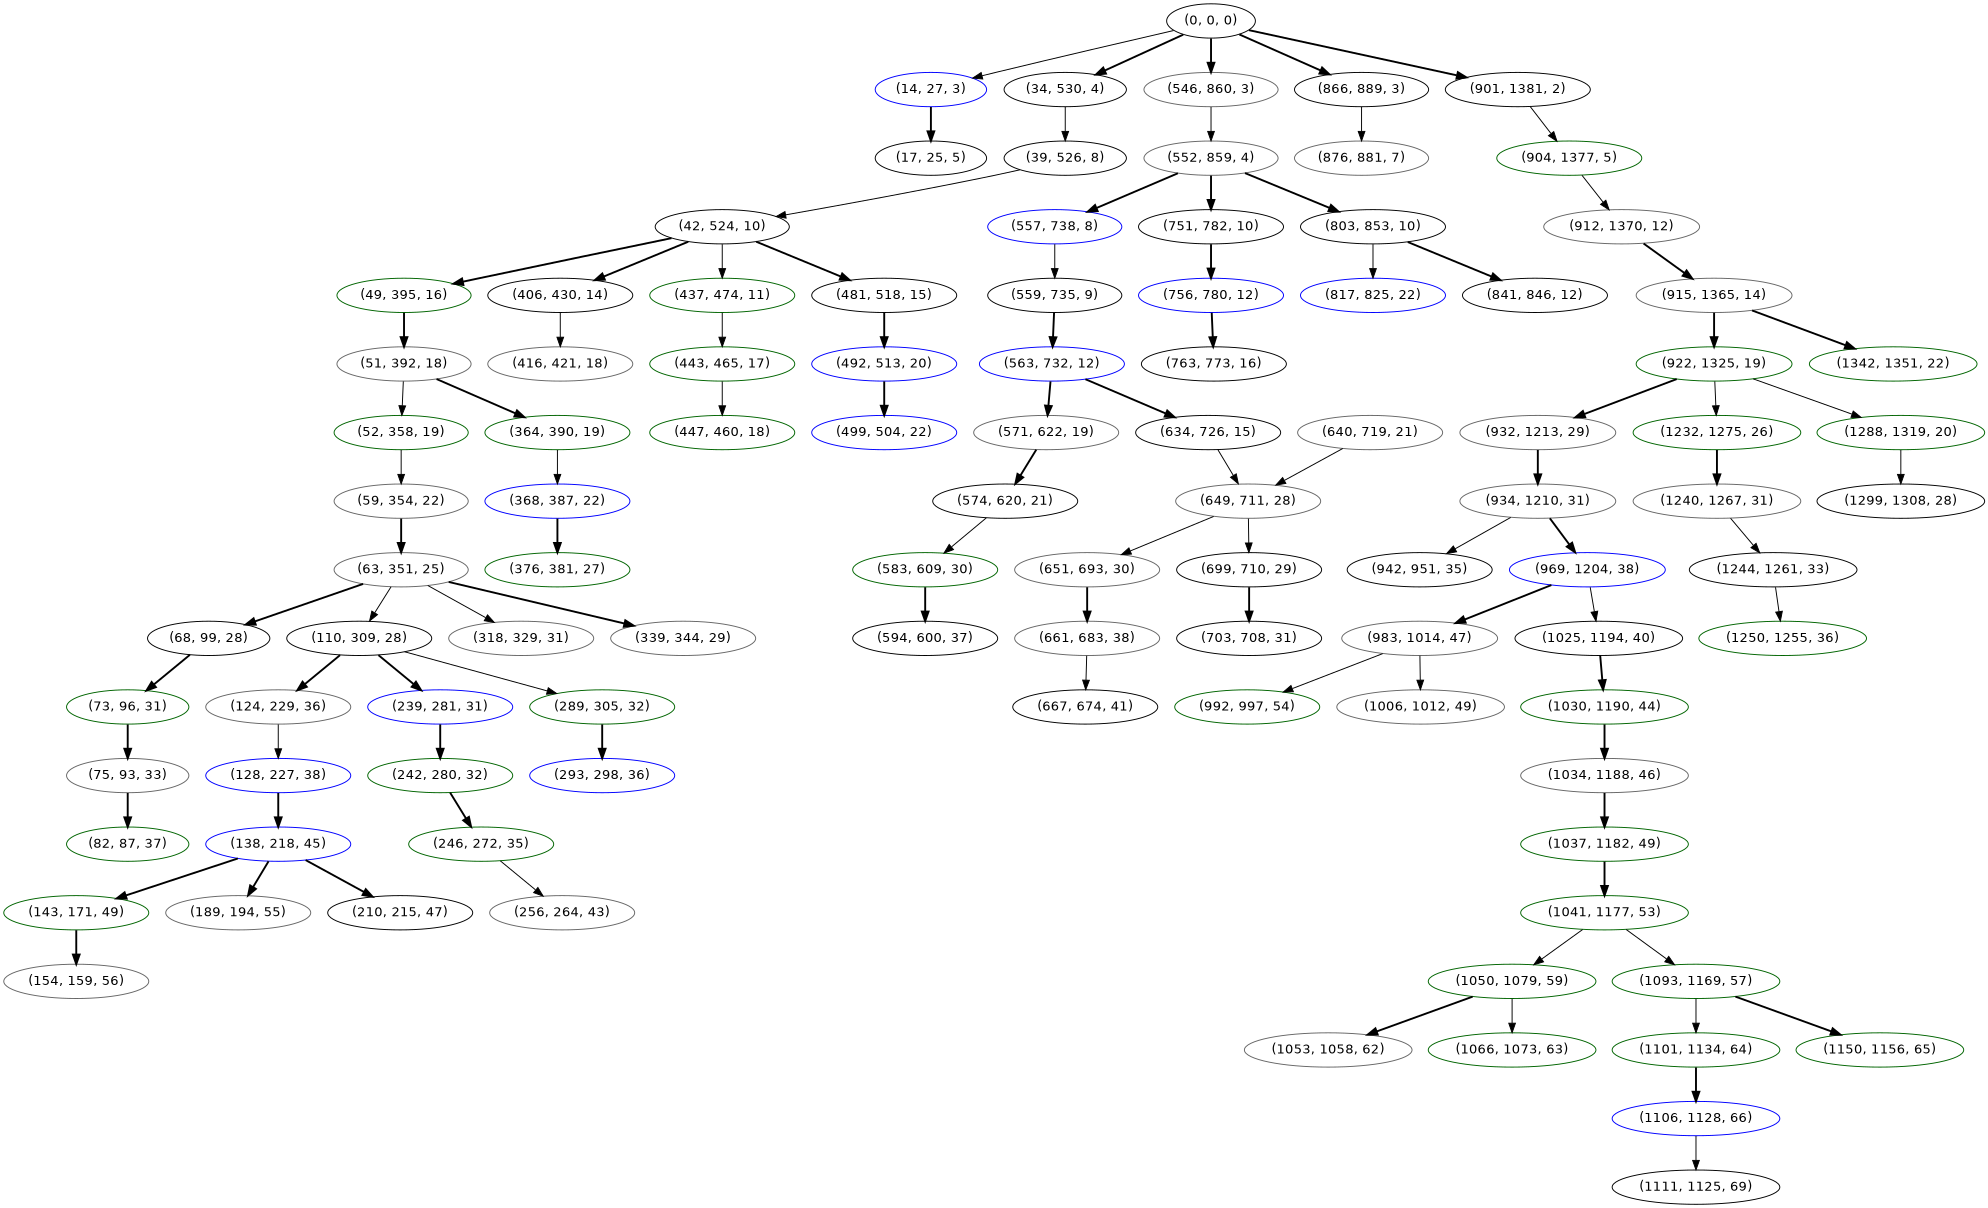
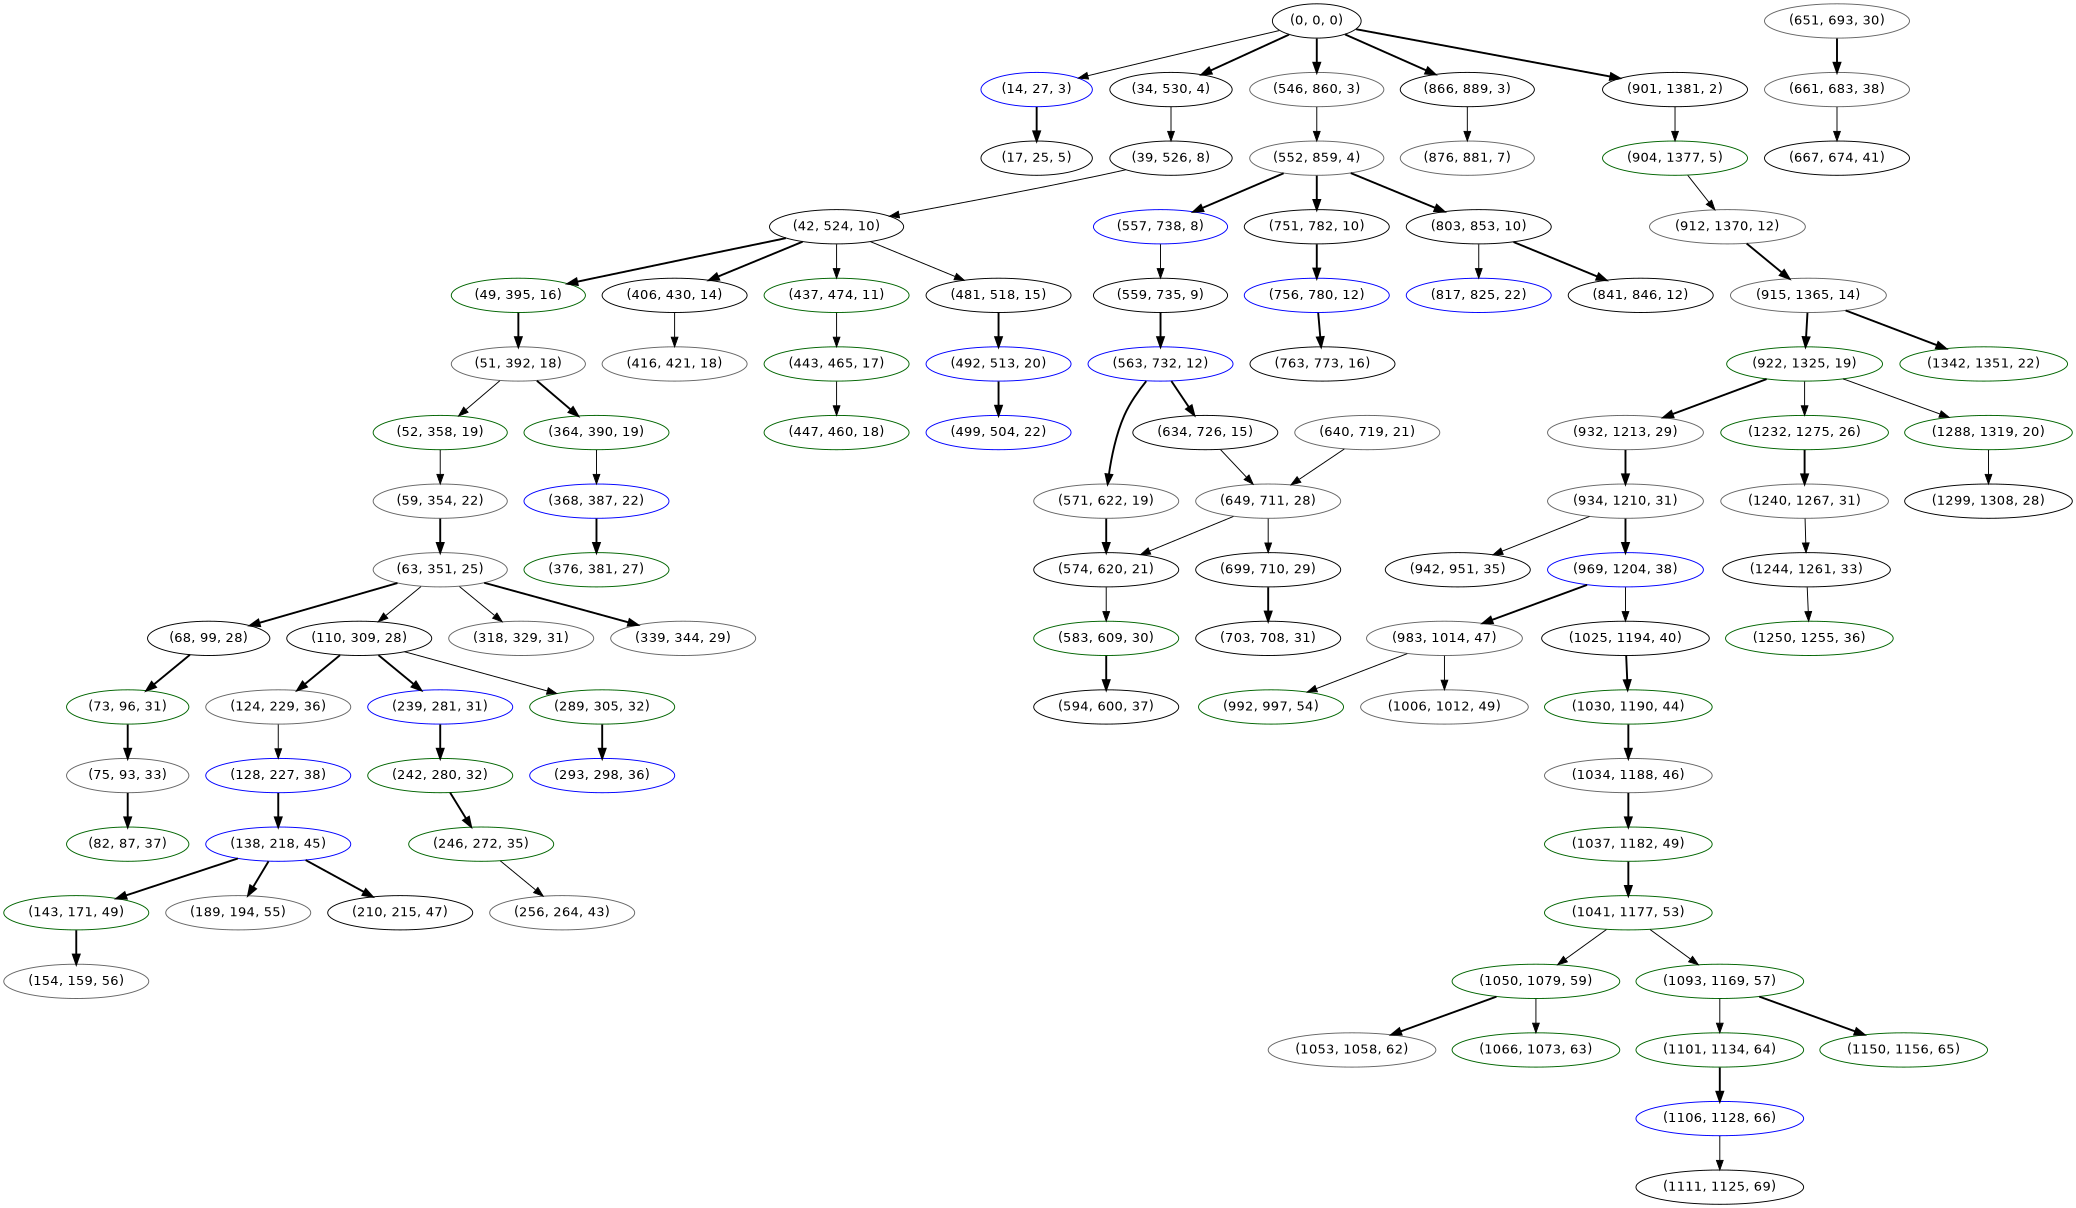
(798, 259) -> (913, 259)
(1172, 534) -> (1192, 534)
